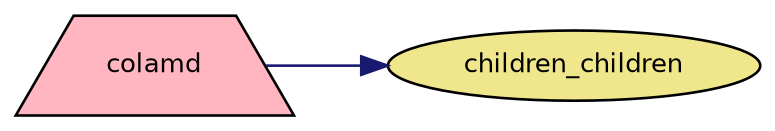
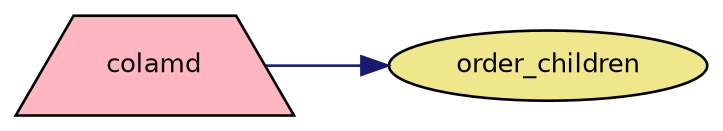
(574, 66) -> (548, 66)
